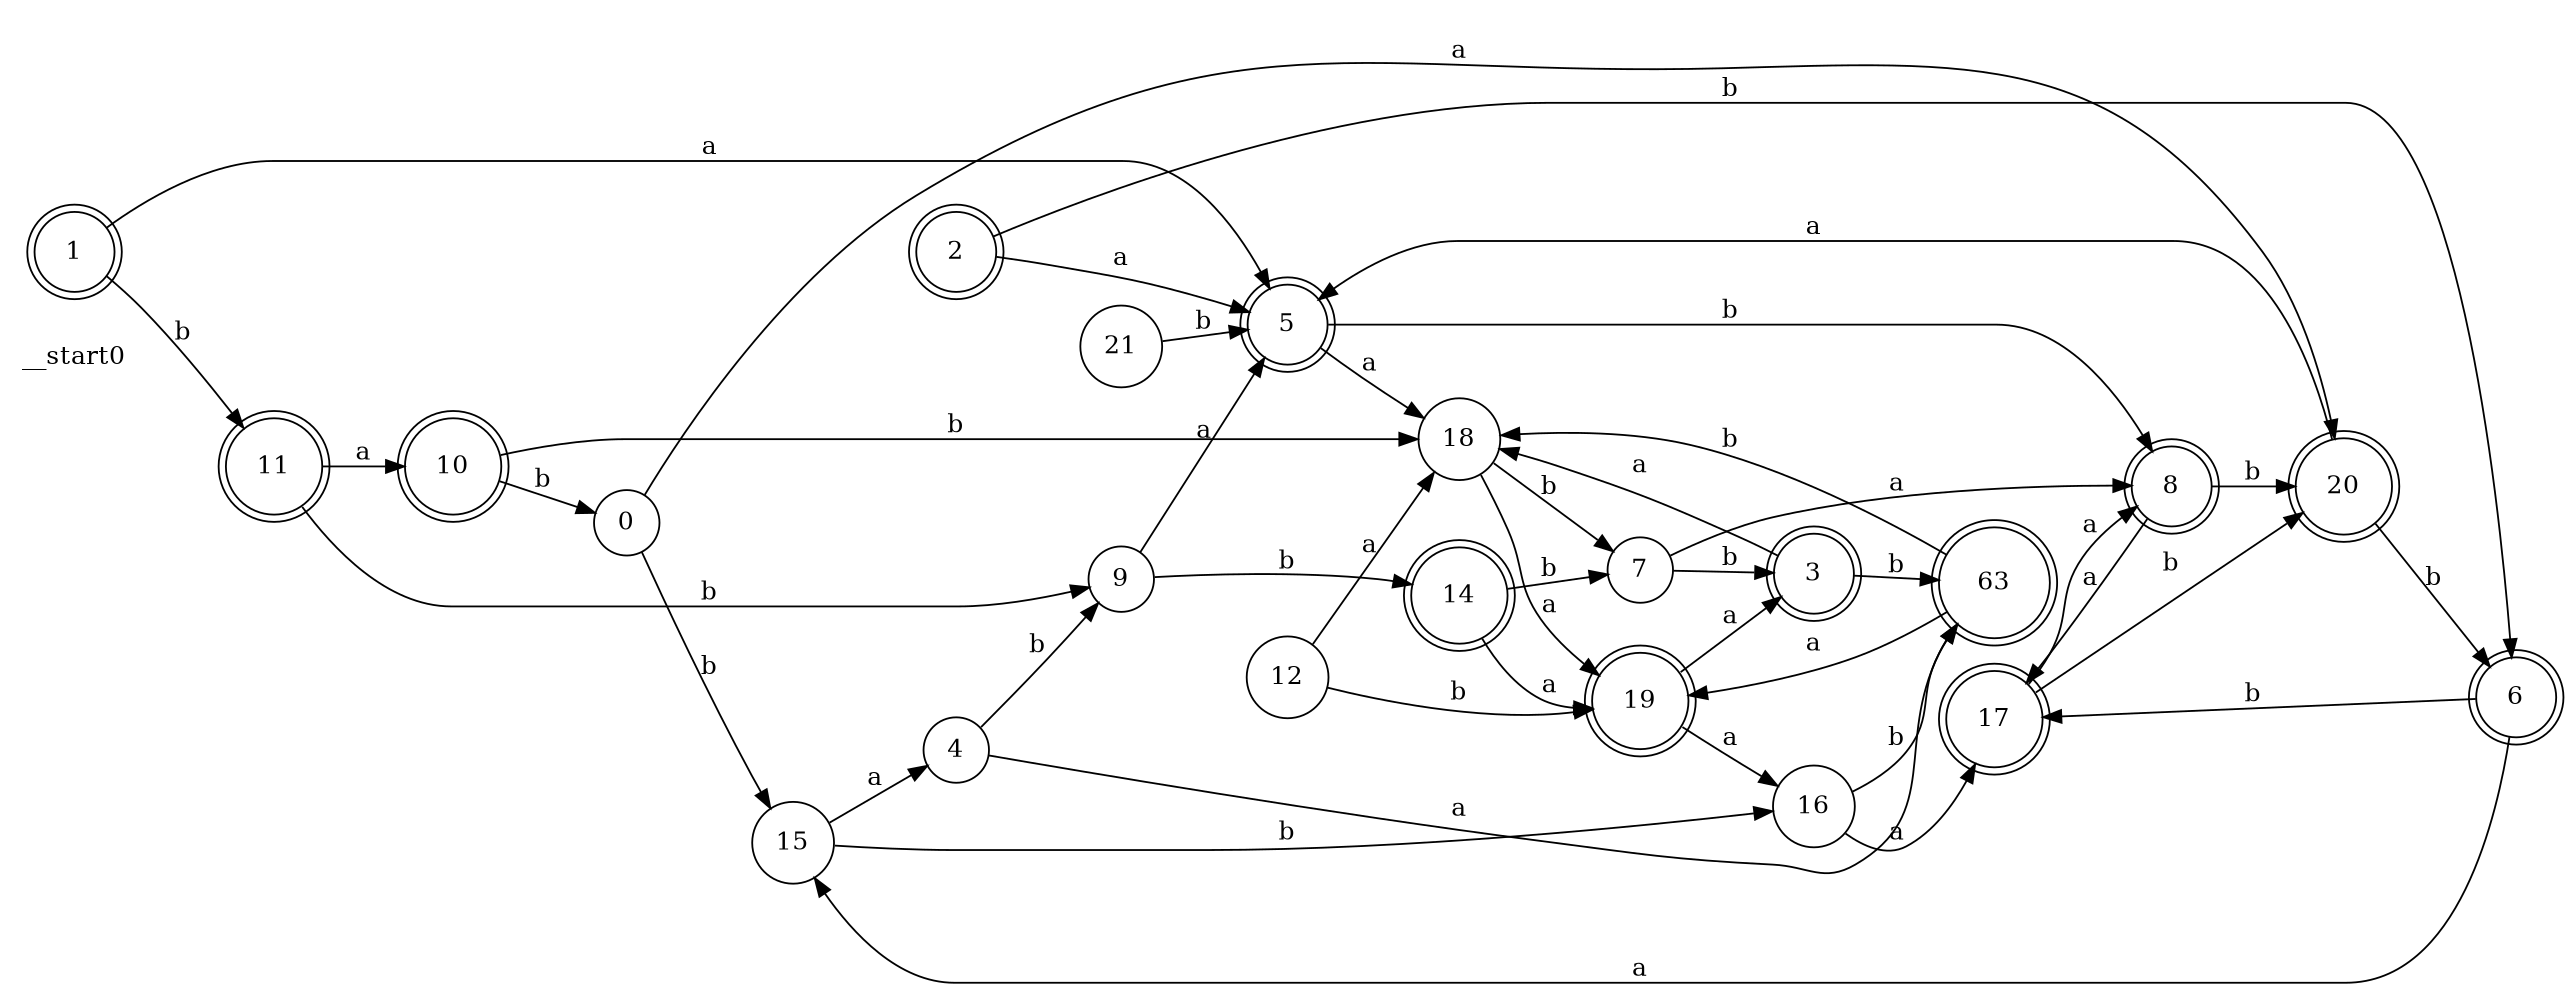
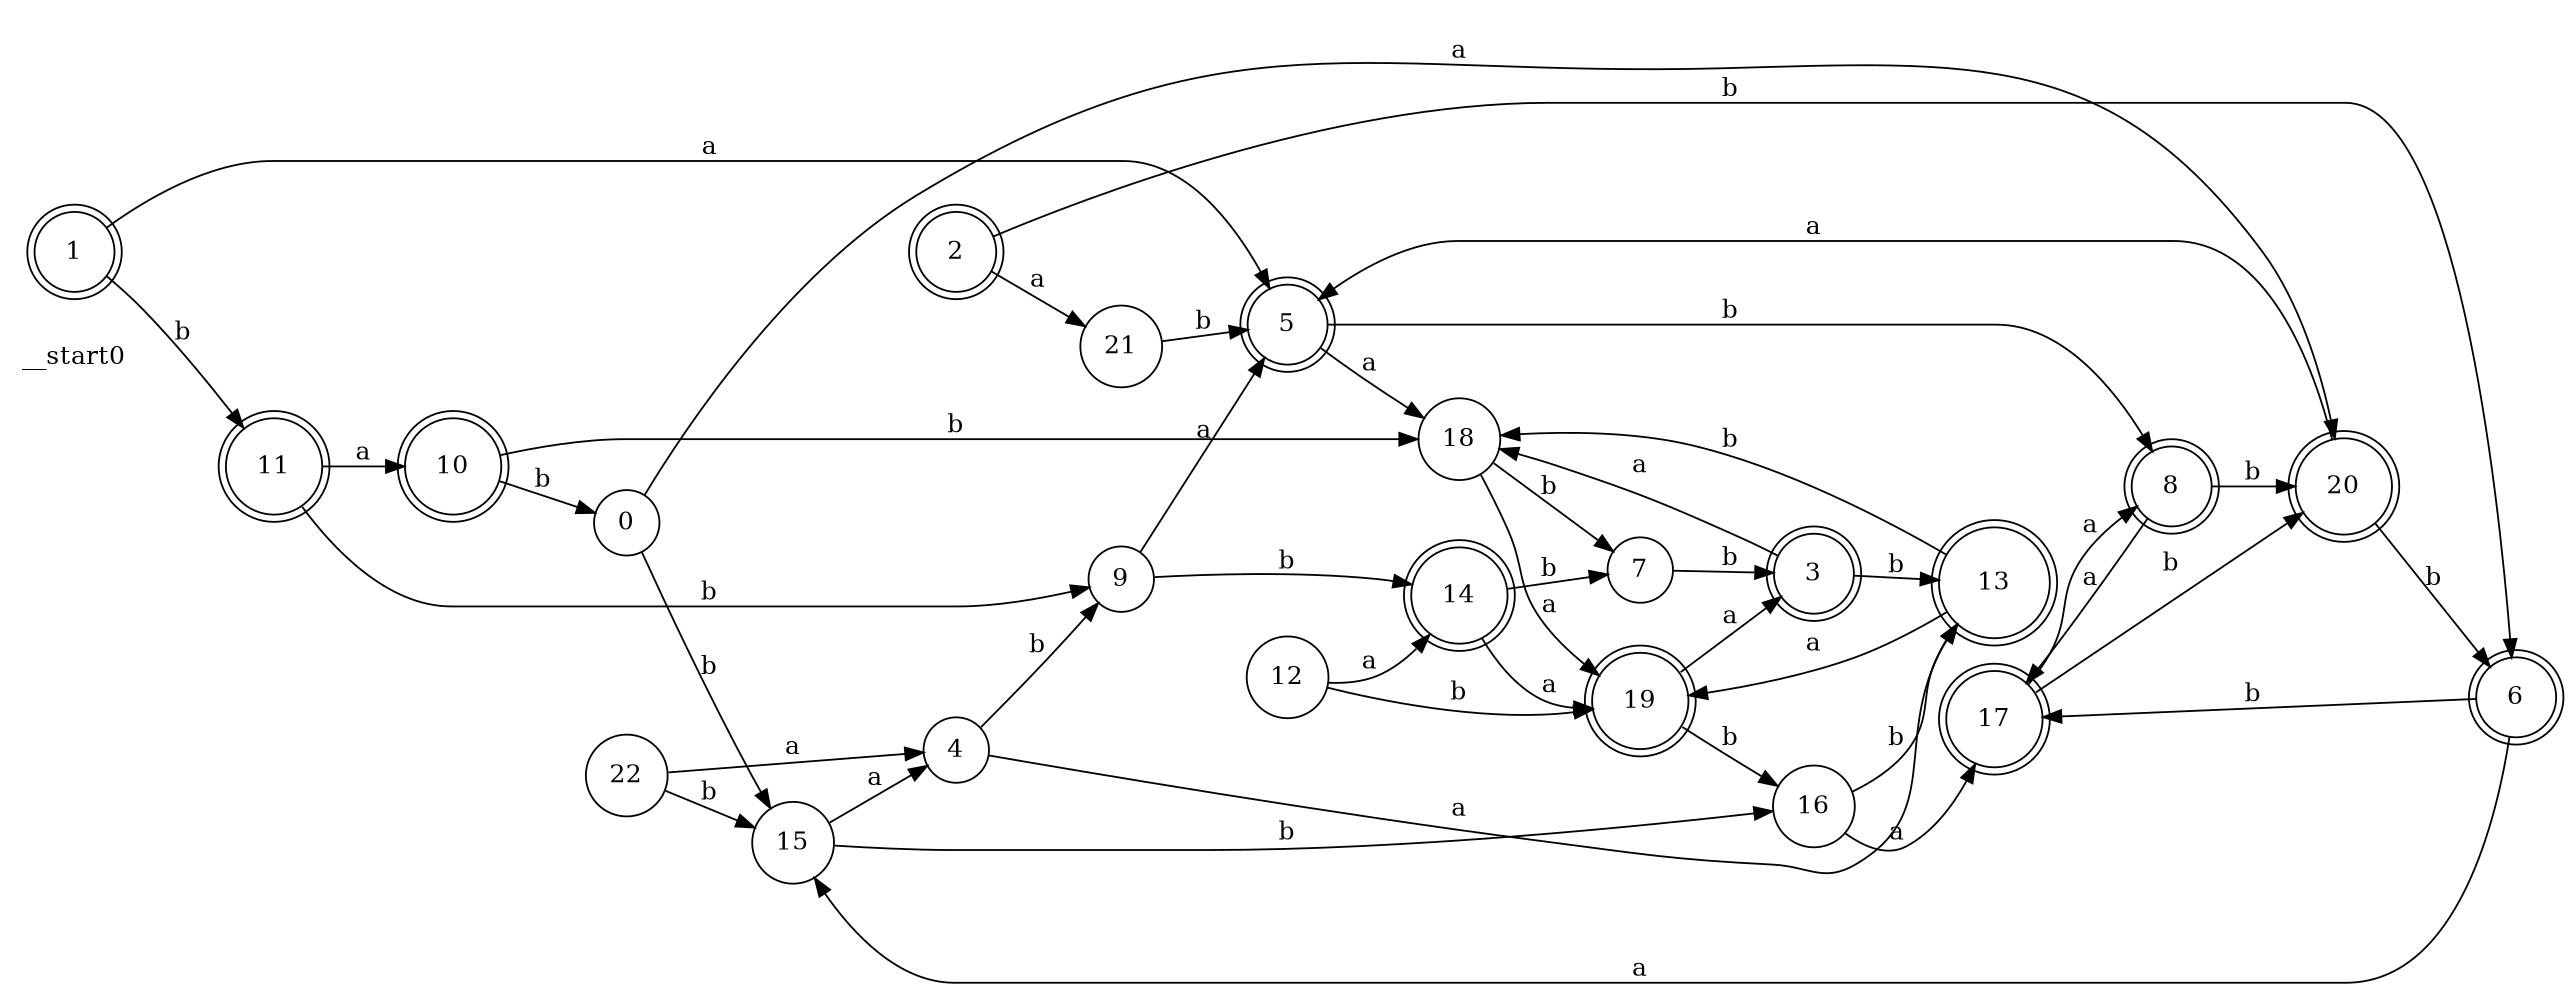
(1115, 277) -> (1030, 294)
(1888, 498) -> none
(1368, 566) -> (1377, 676)
(1994, 583) -> (1994, 583)
(1731, 738) -> (1731, 738)
none -> (627, 776)
